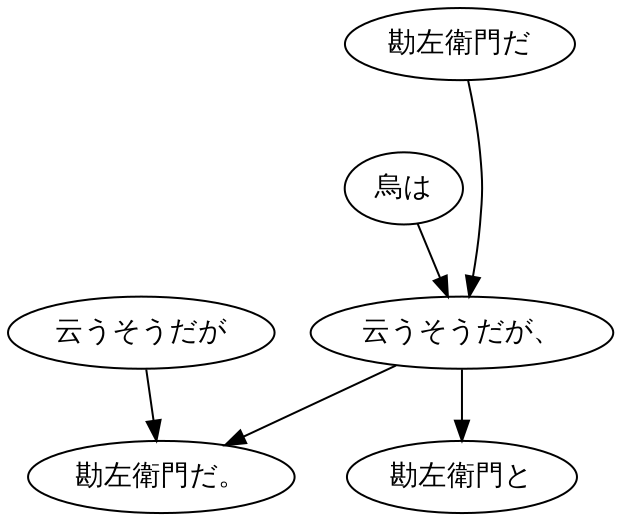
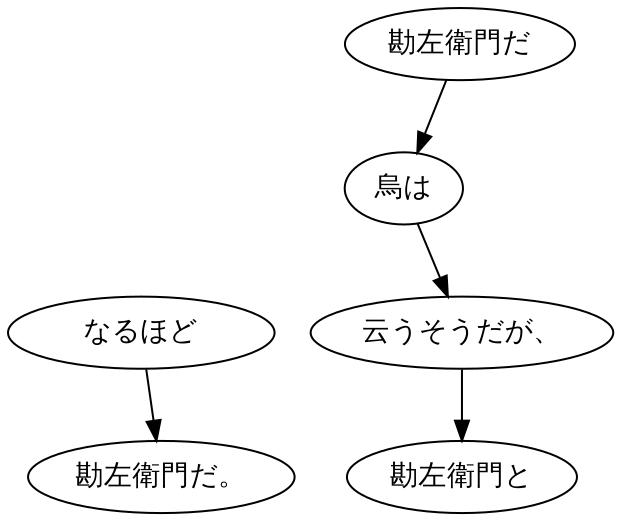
(482, 178) -> (436, 107)
(141, 333) -> (141, 333)
(320, 401) -> none
